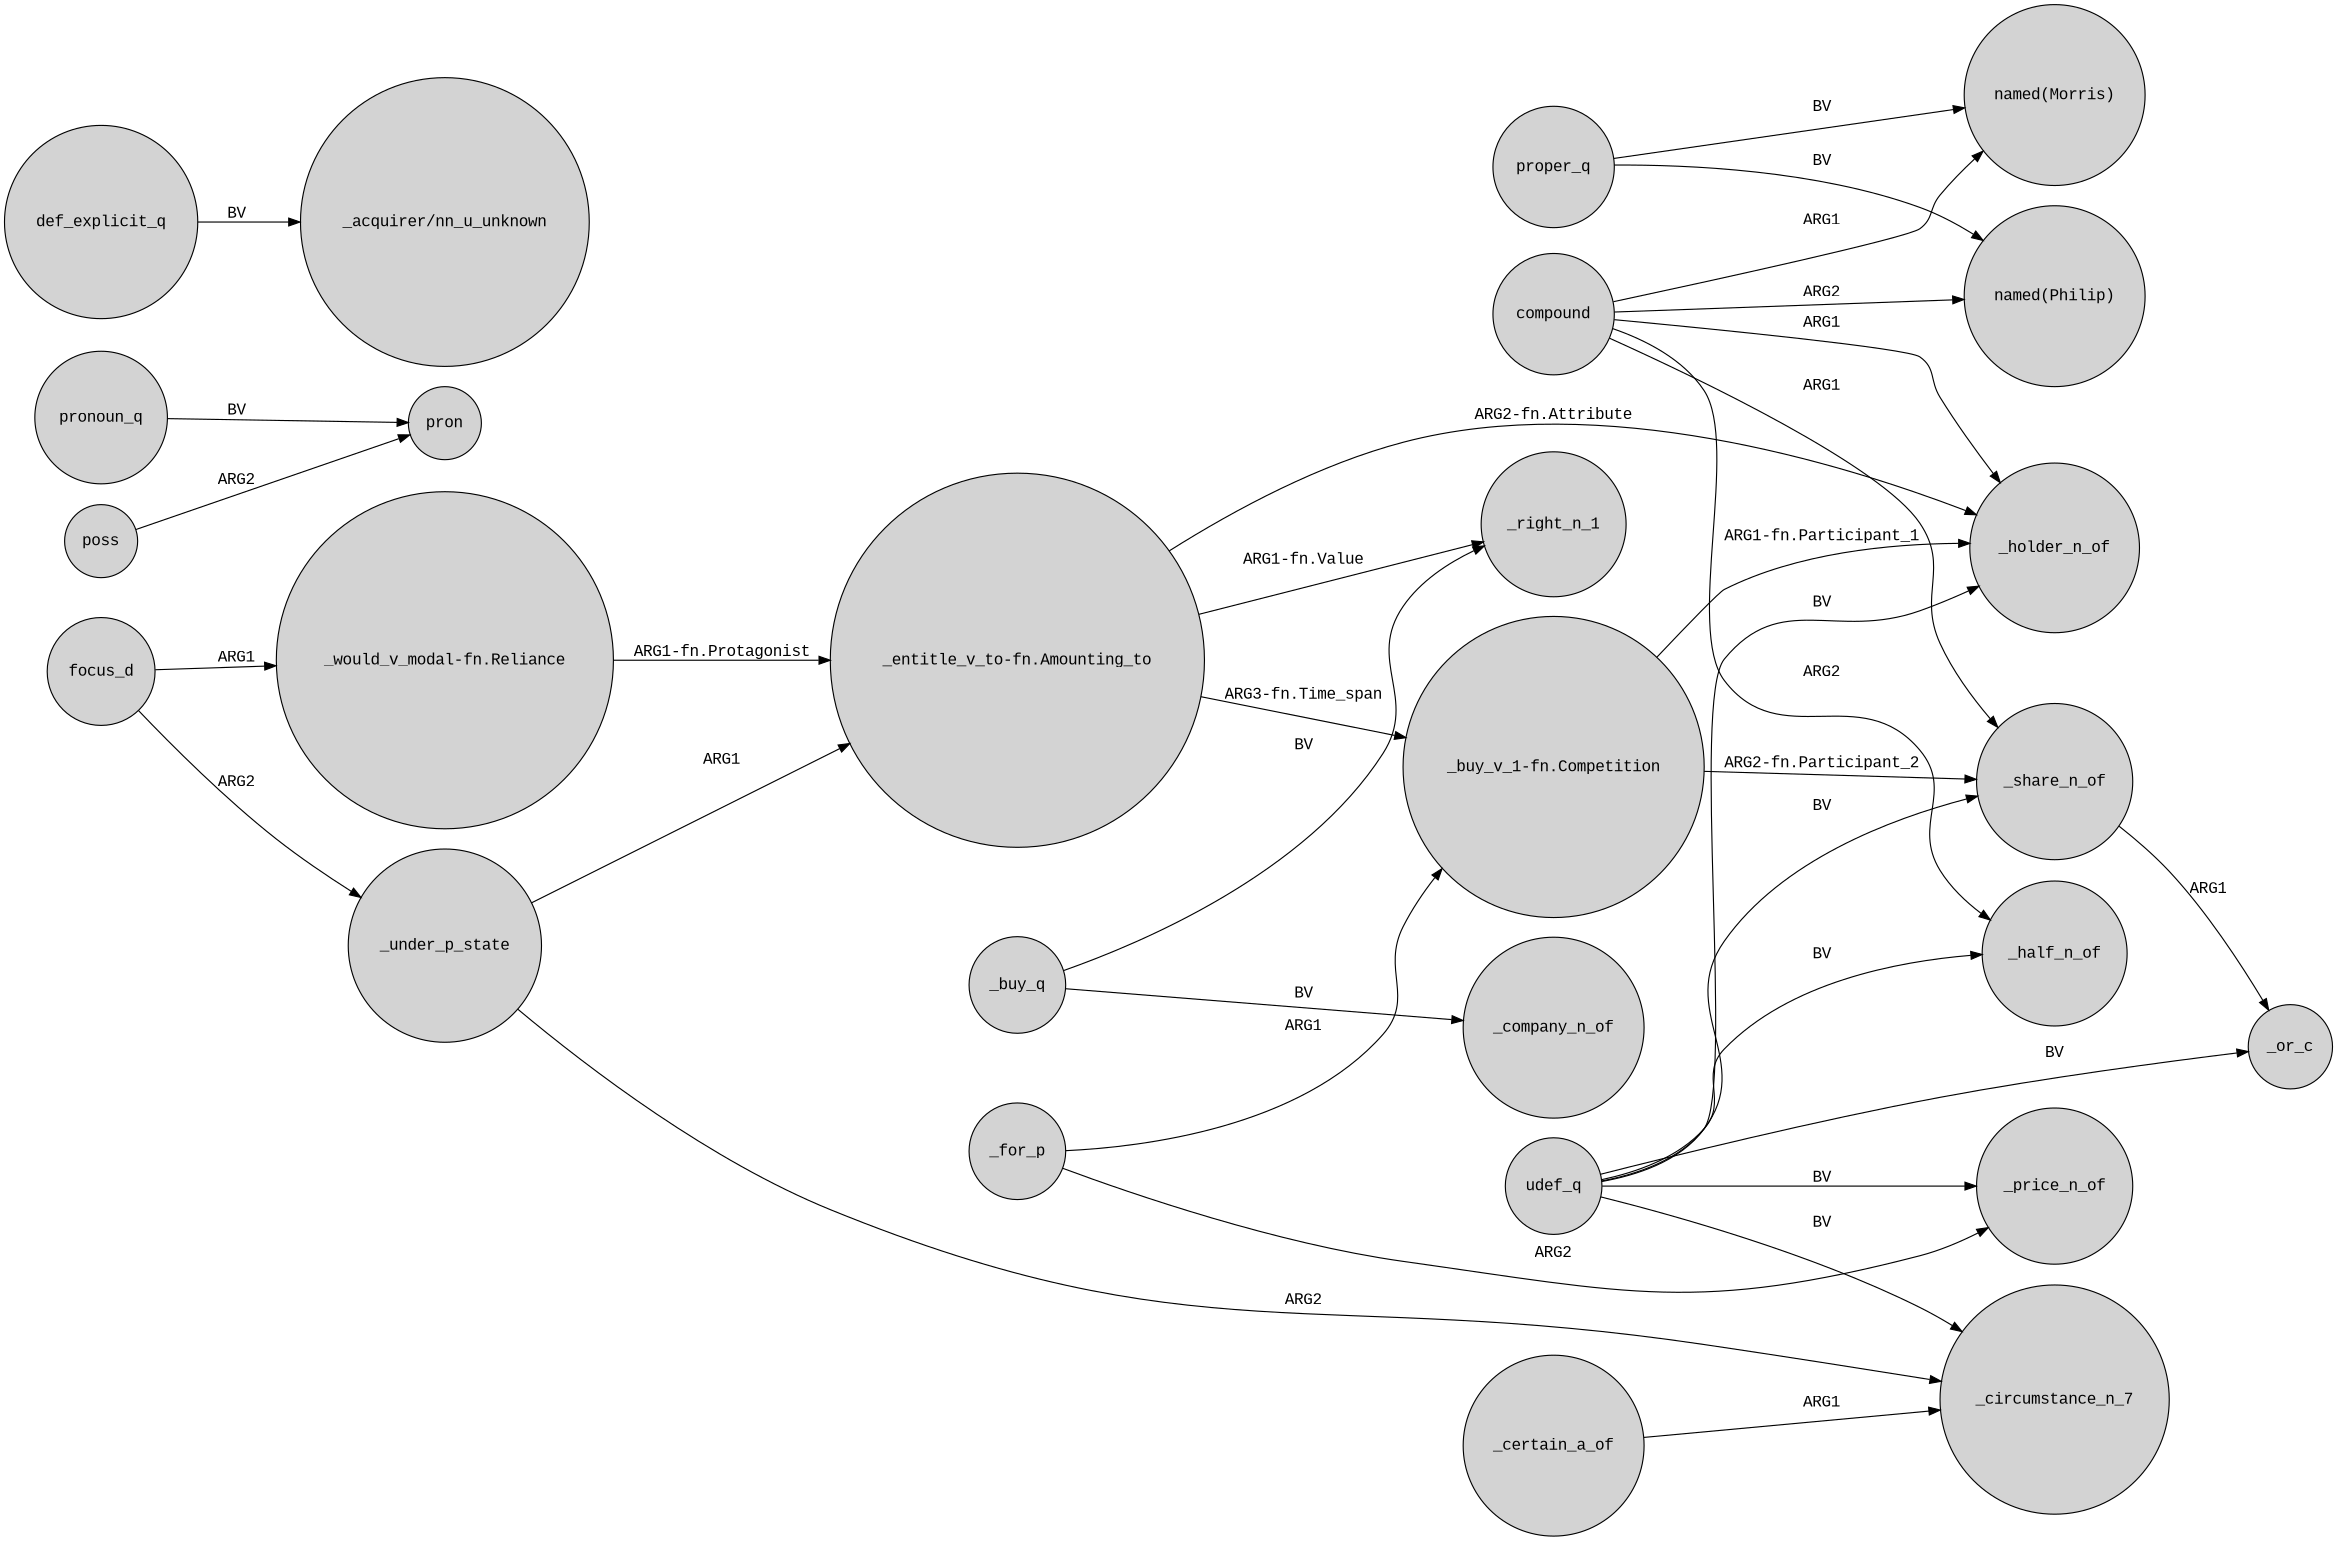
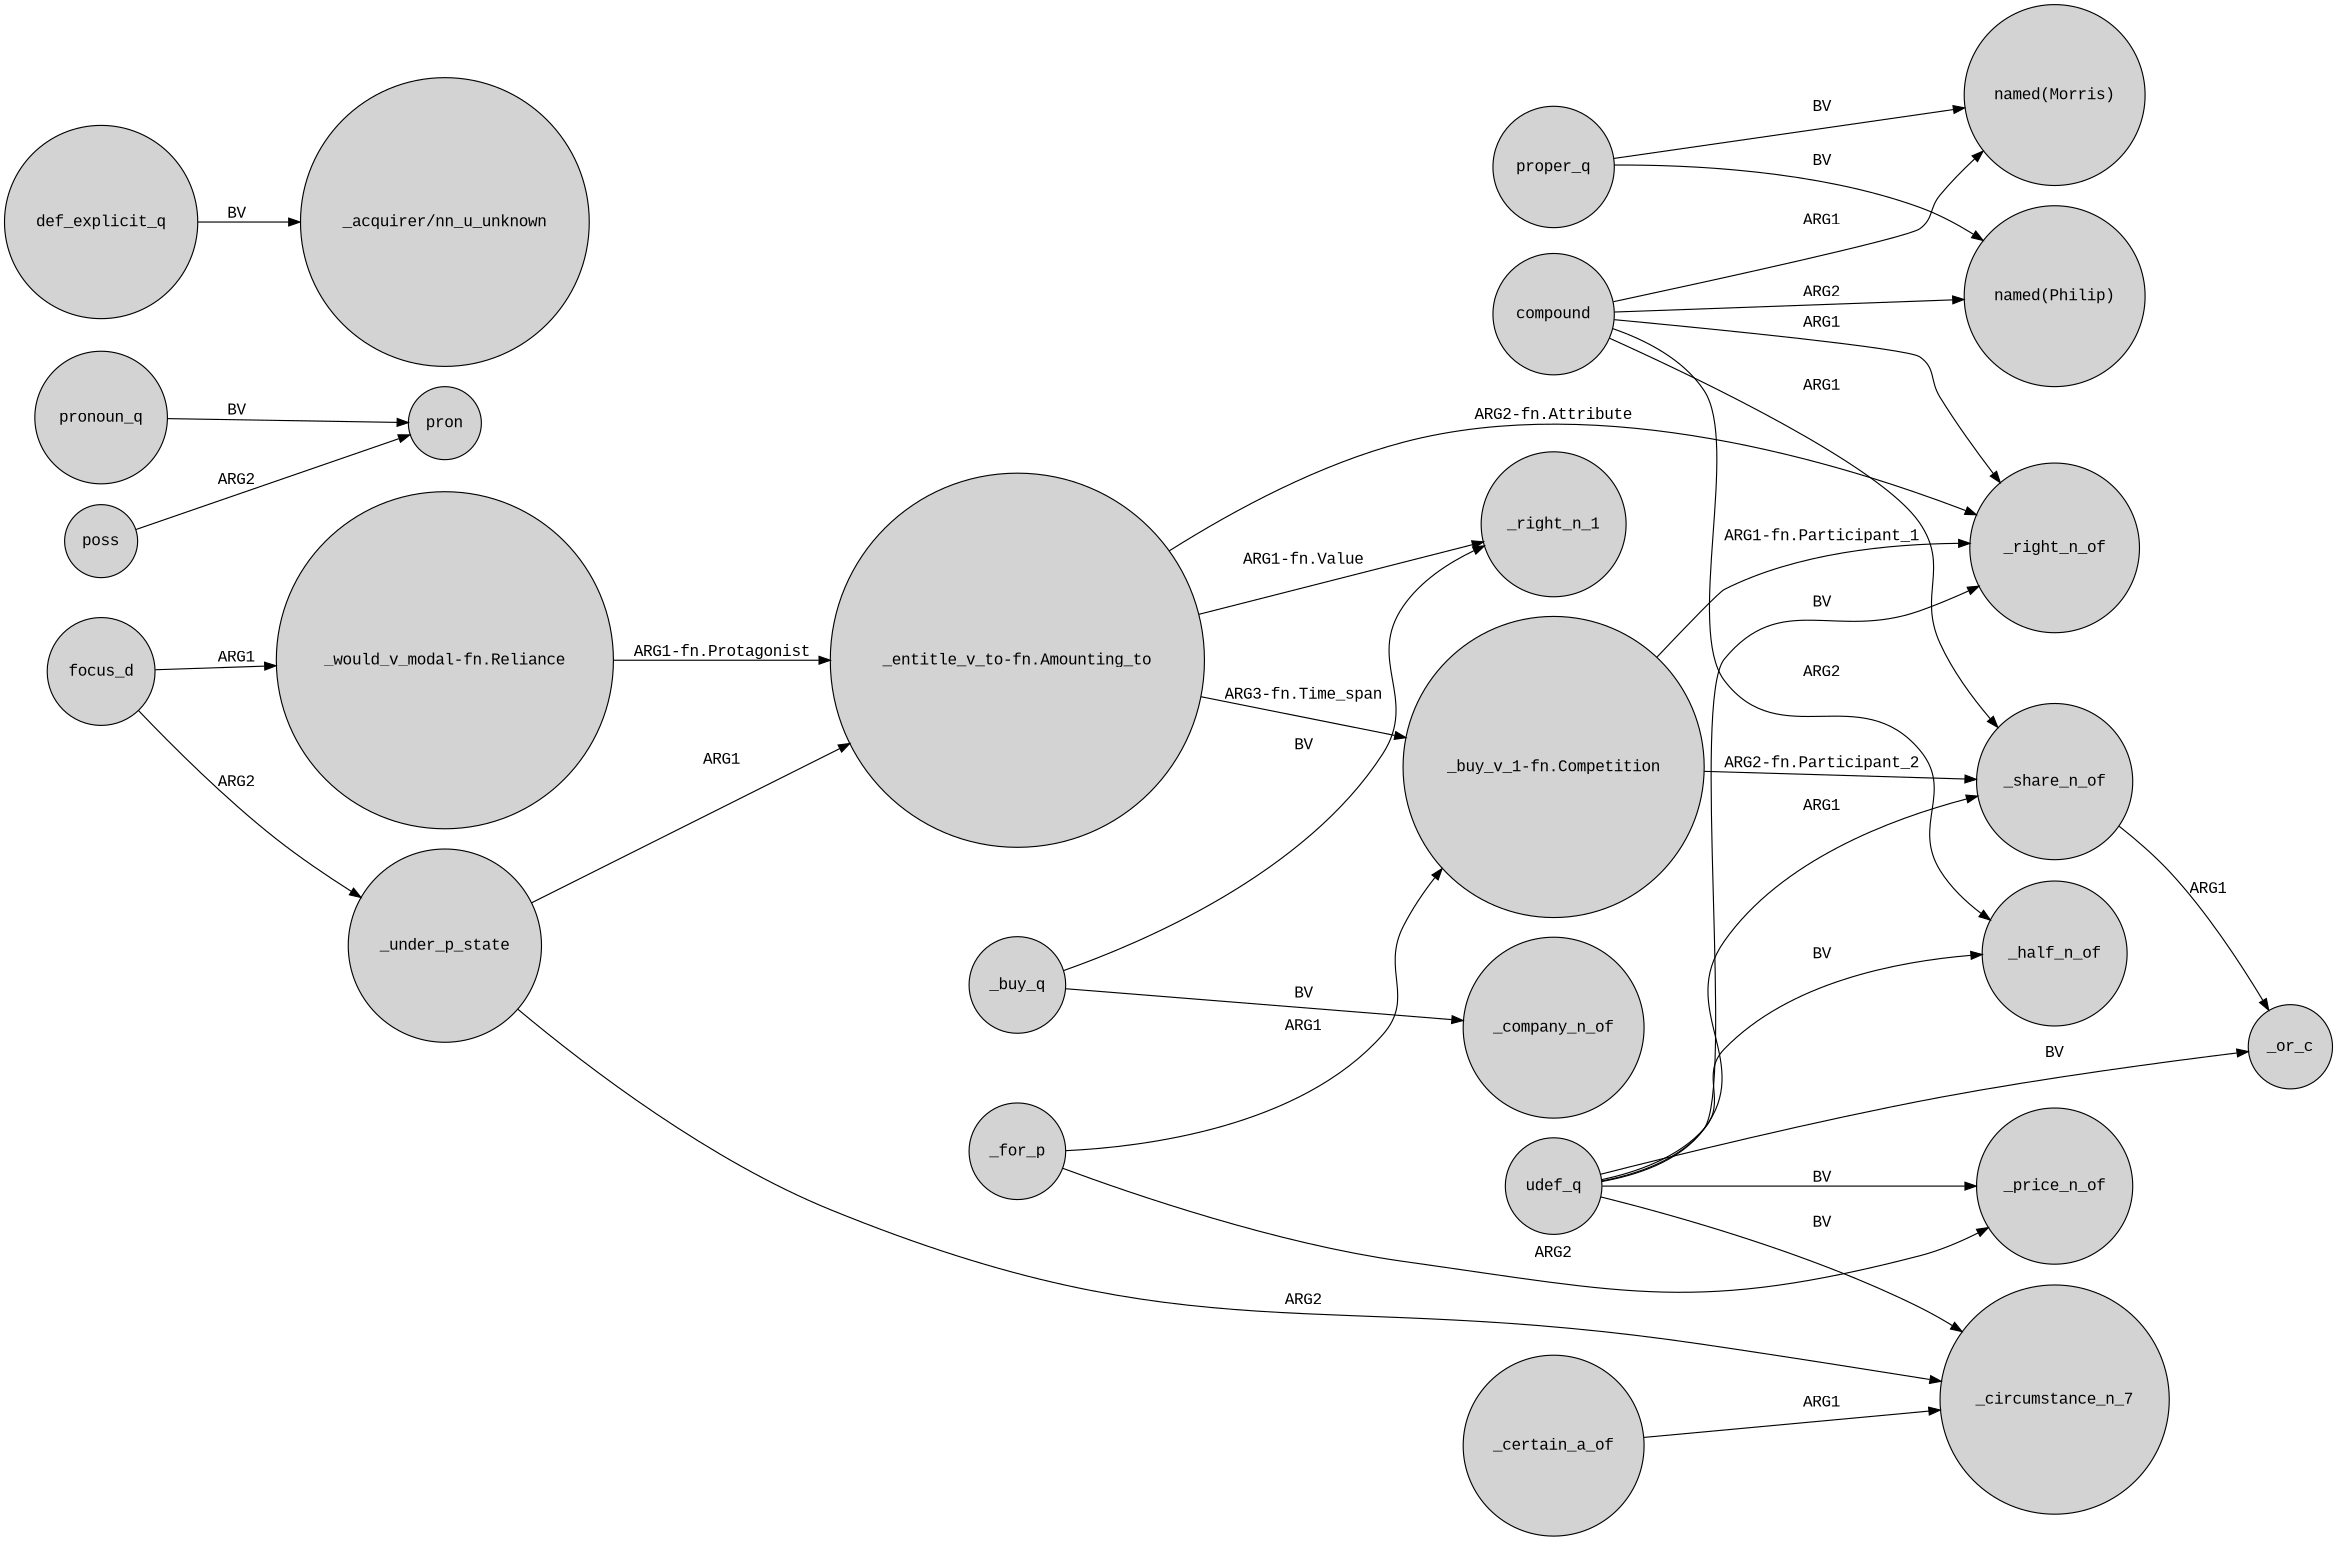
(2055, 548) -> (2055, 548)
(1822, 806) -> (1822, 806)
